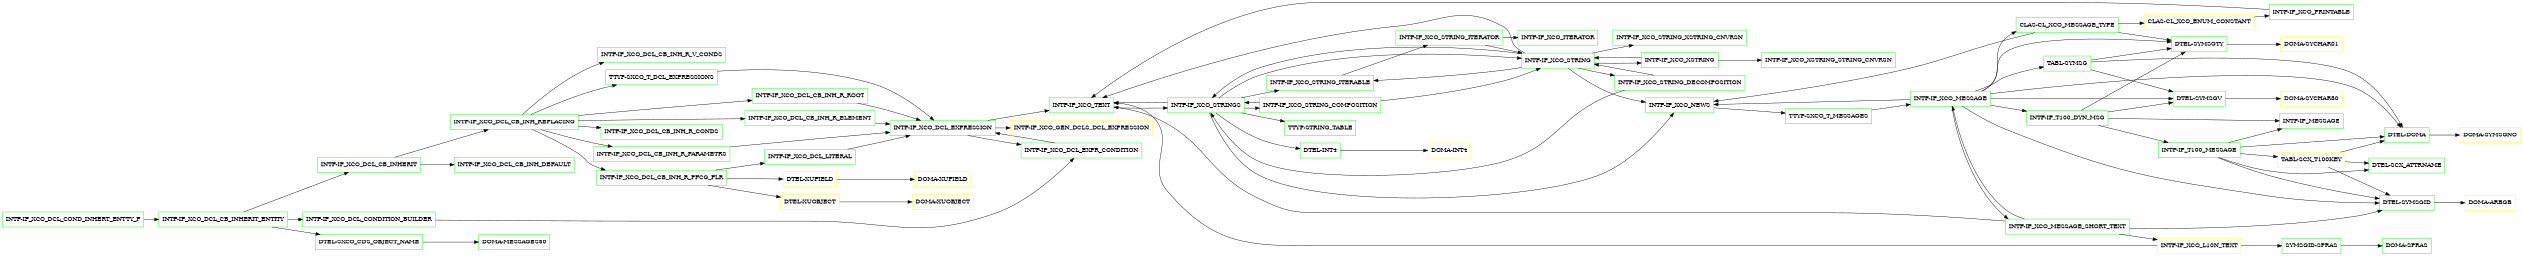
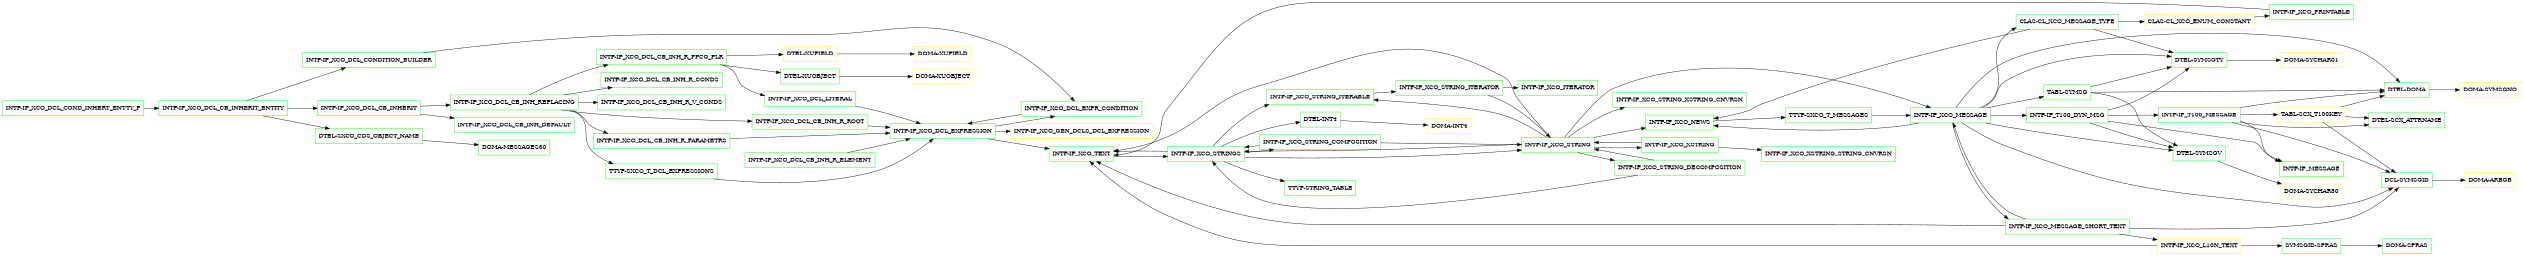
none -> (1736, 69)
(659, 120) -> none
(1435, 198) -> none
(810, 202) -> (810, 77)
(2407, 203) -> (2407, 180)
